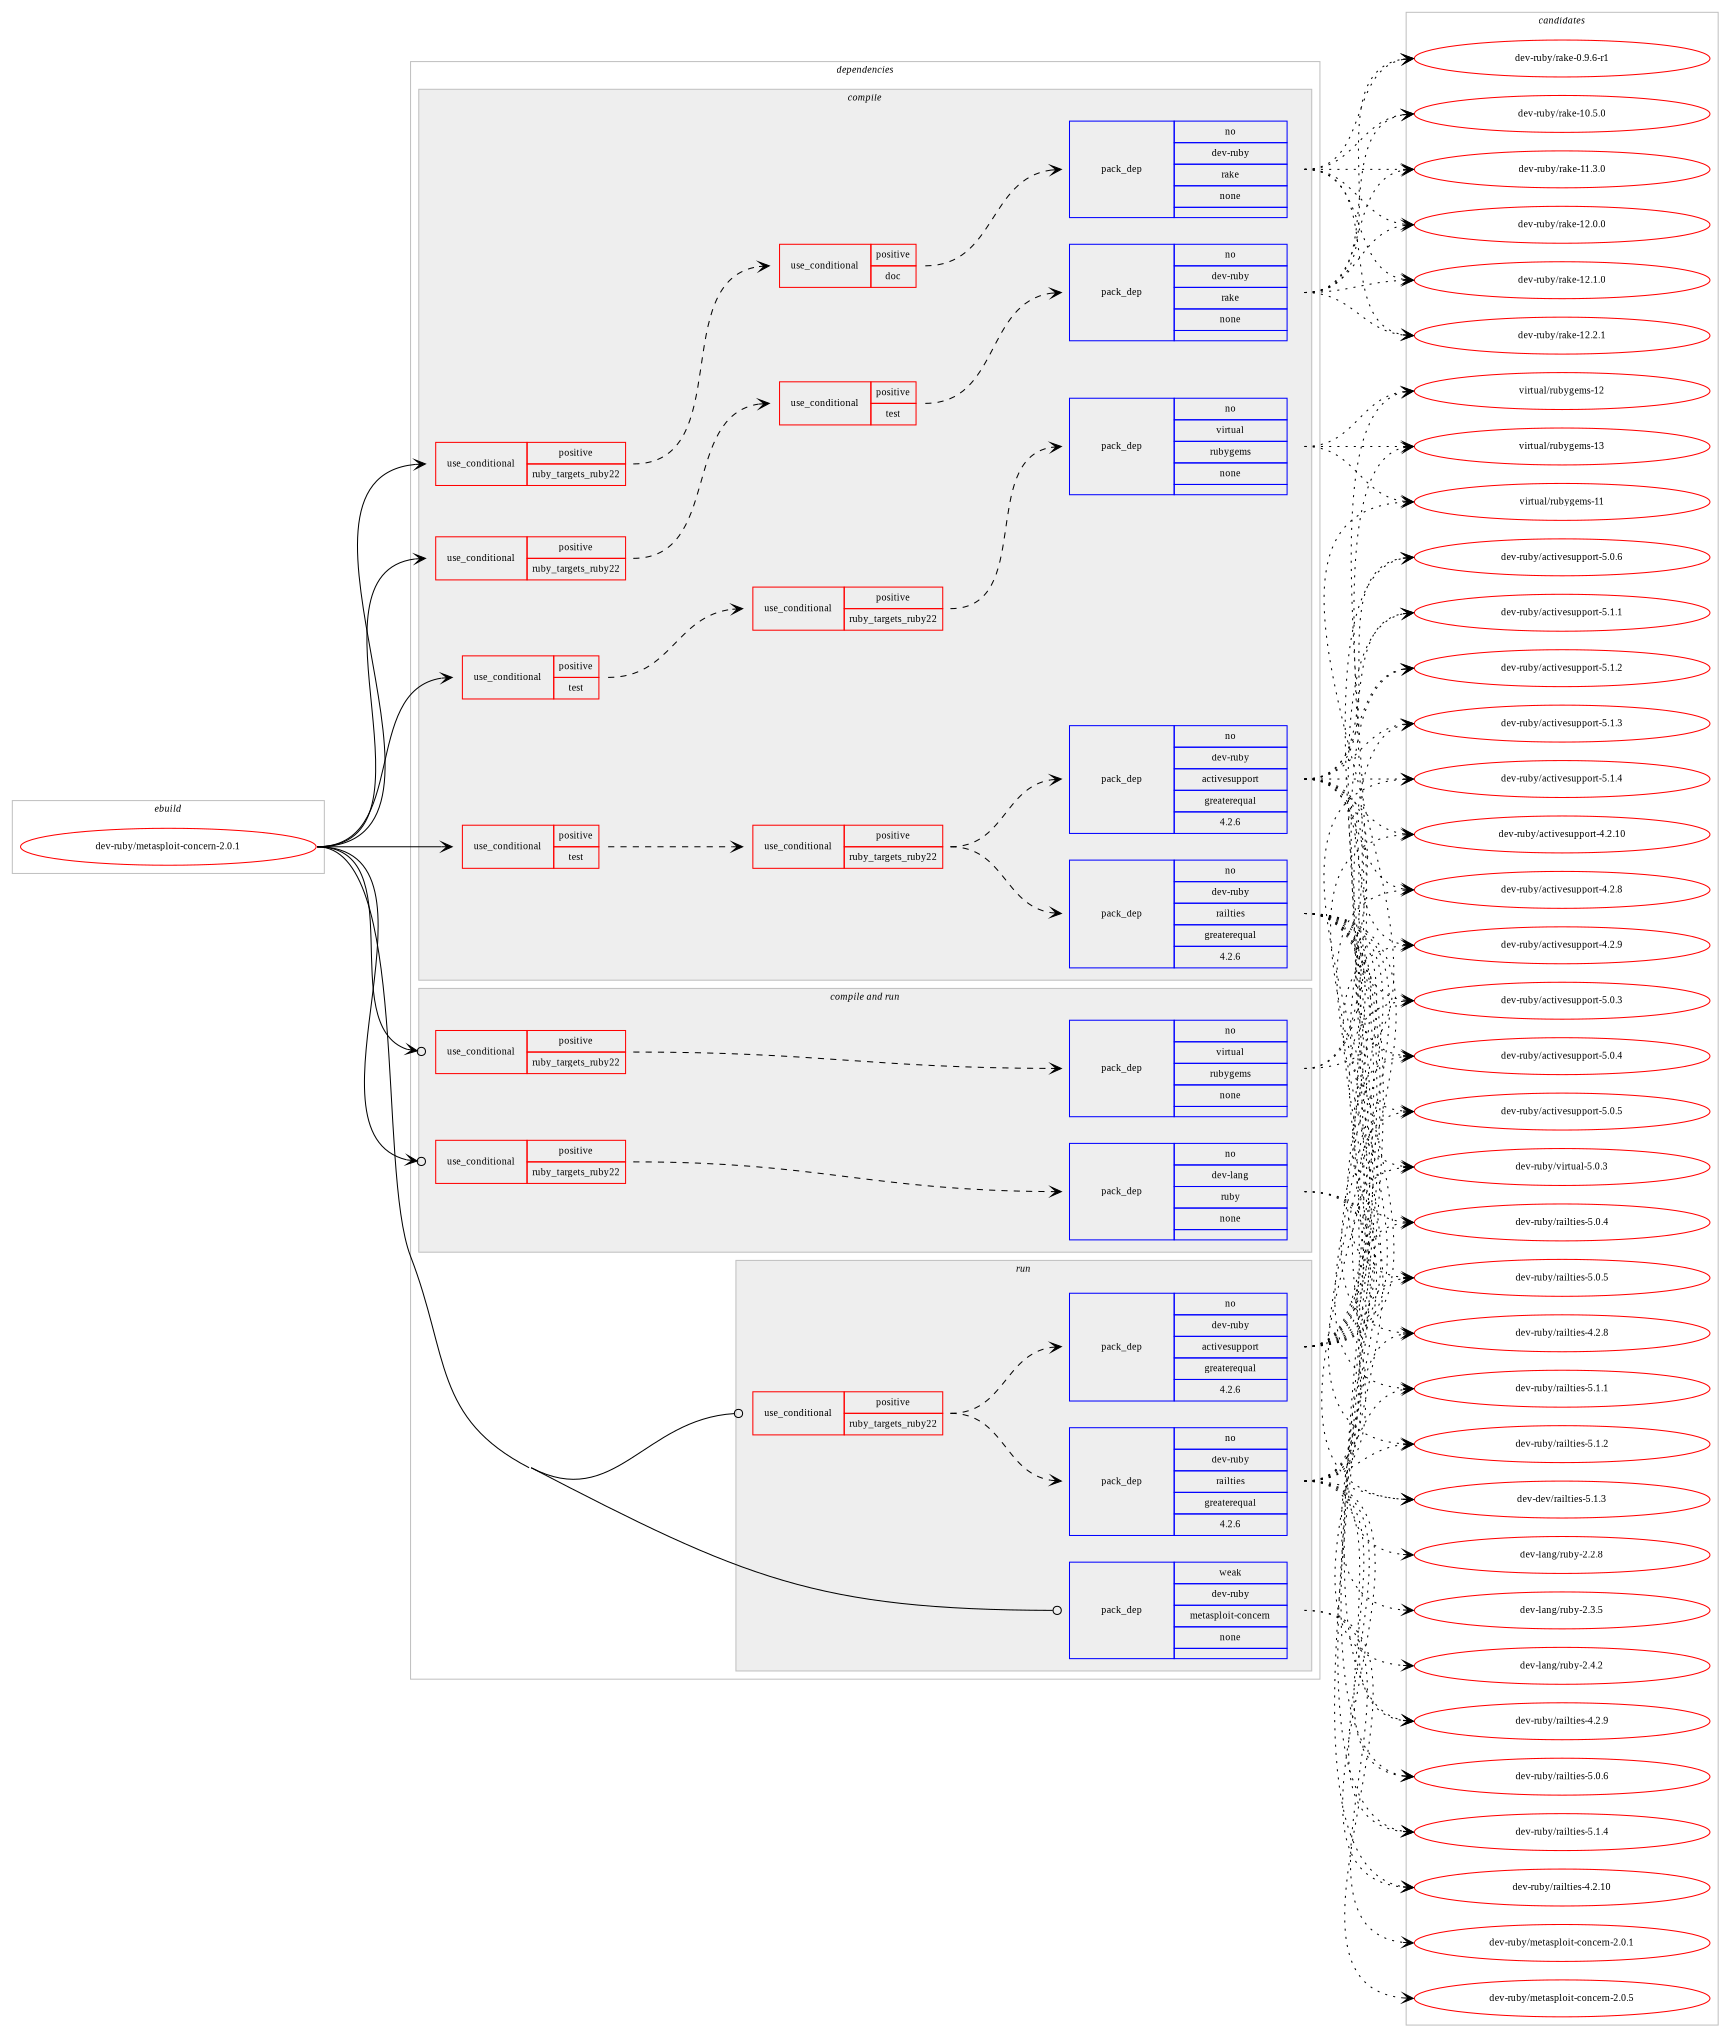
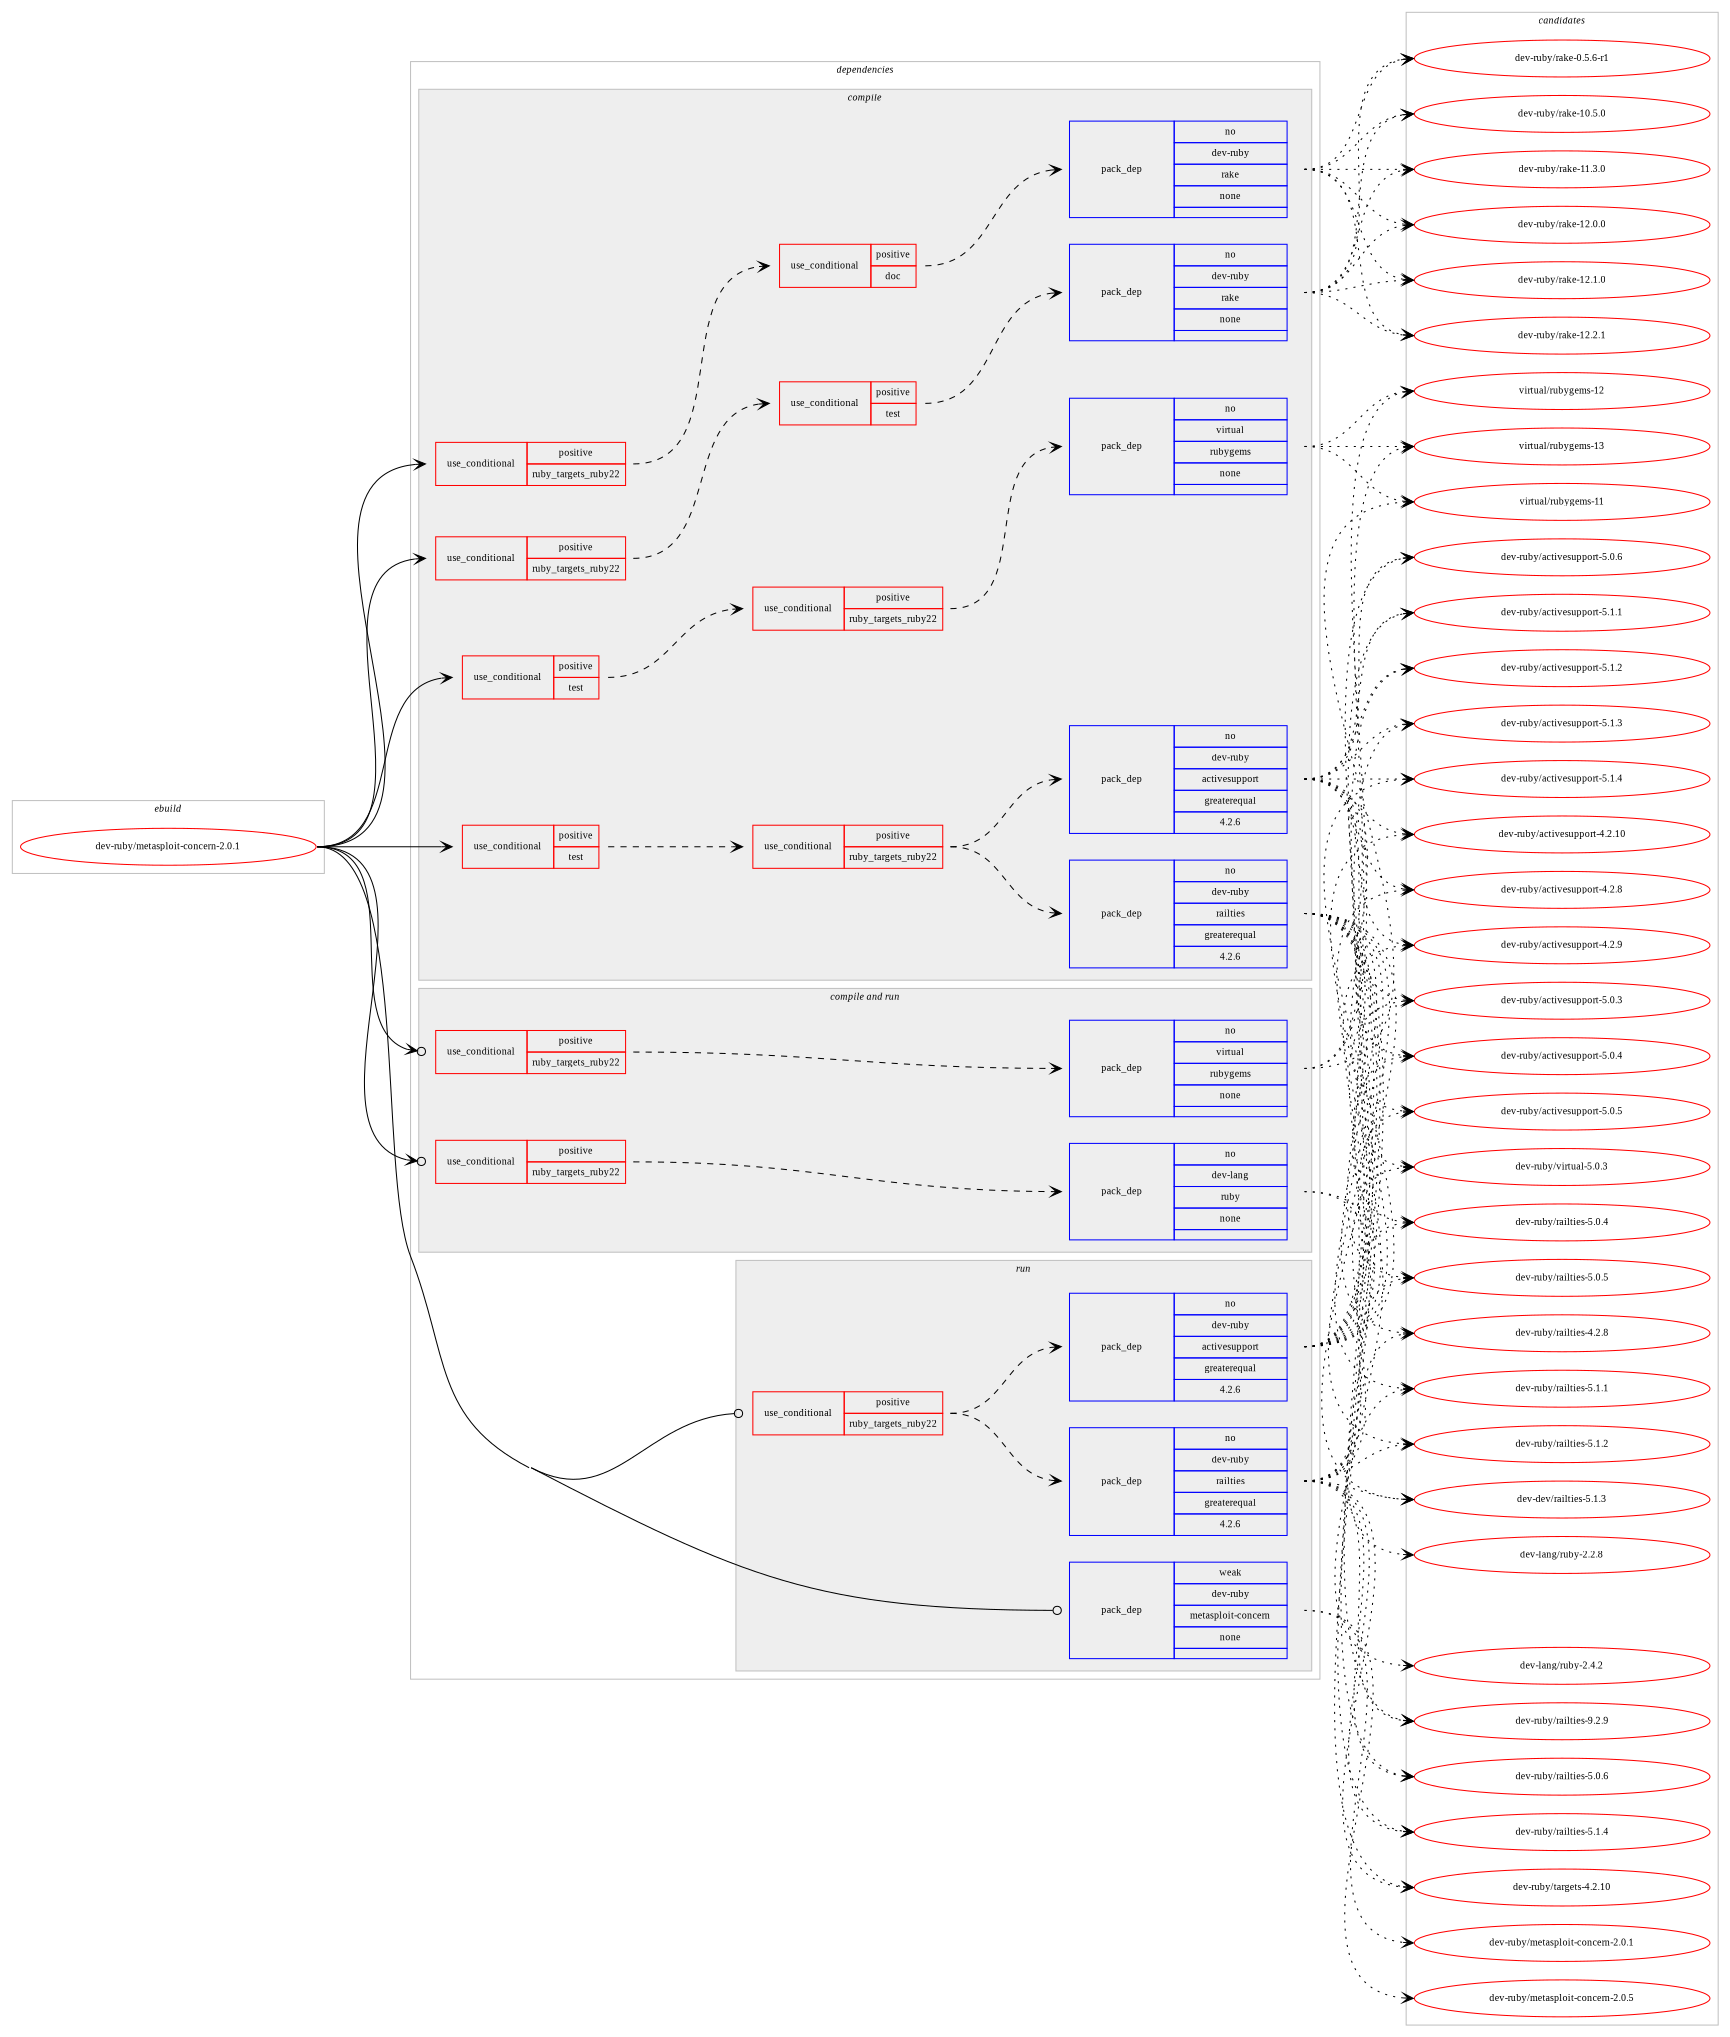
(1562, 59) -> (1562, 59)
(1562, 1610) -> none
(1562, 1721) -> (1562, 1721)
(1562, 1888) -> (1562, 1888)
